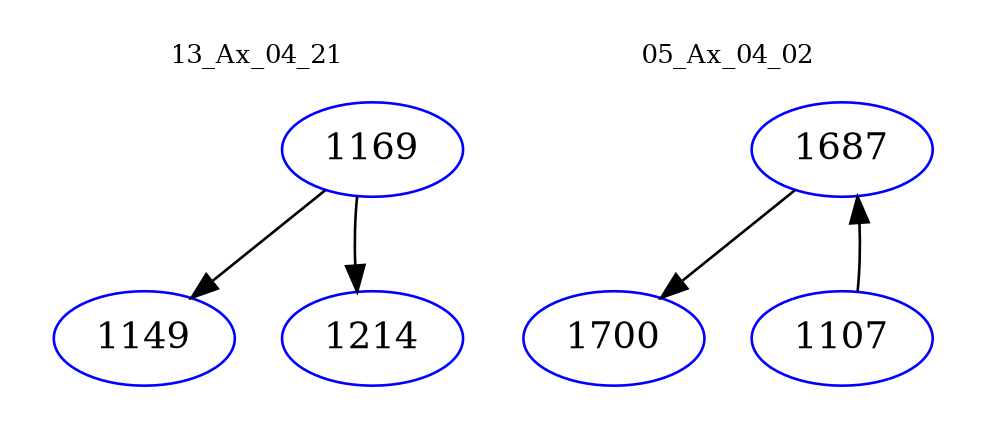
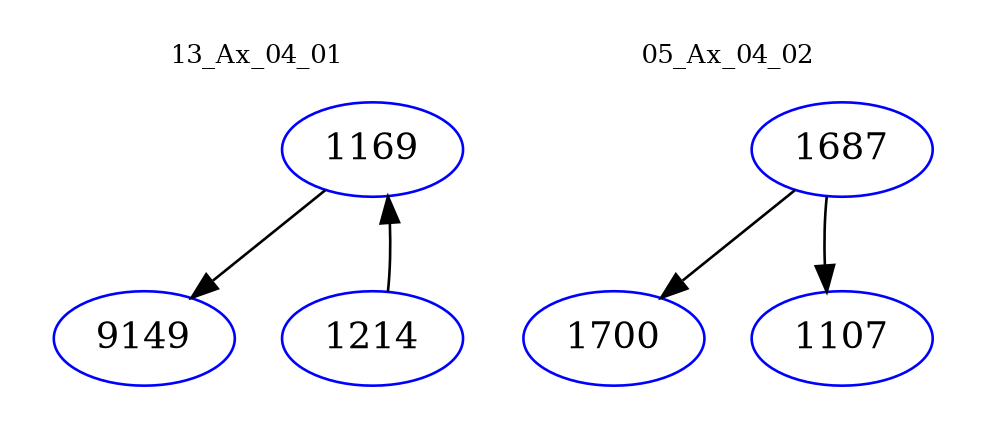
(257, 56) -> (257, 56)
(355, 231) -> (390, 258)
(860, 258) -> (825, 231)
(144, 338) -> (144, 338)
